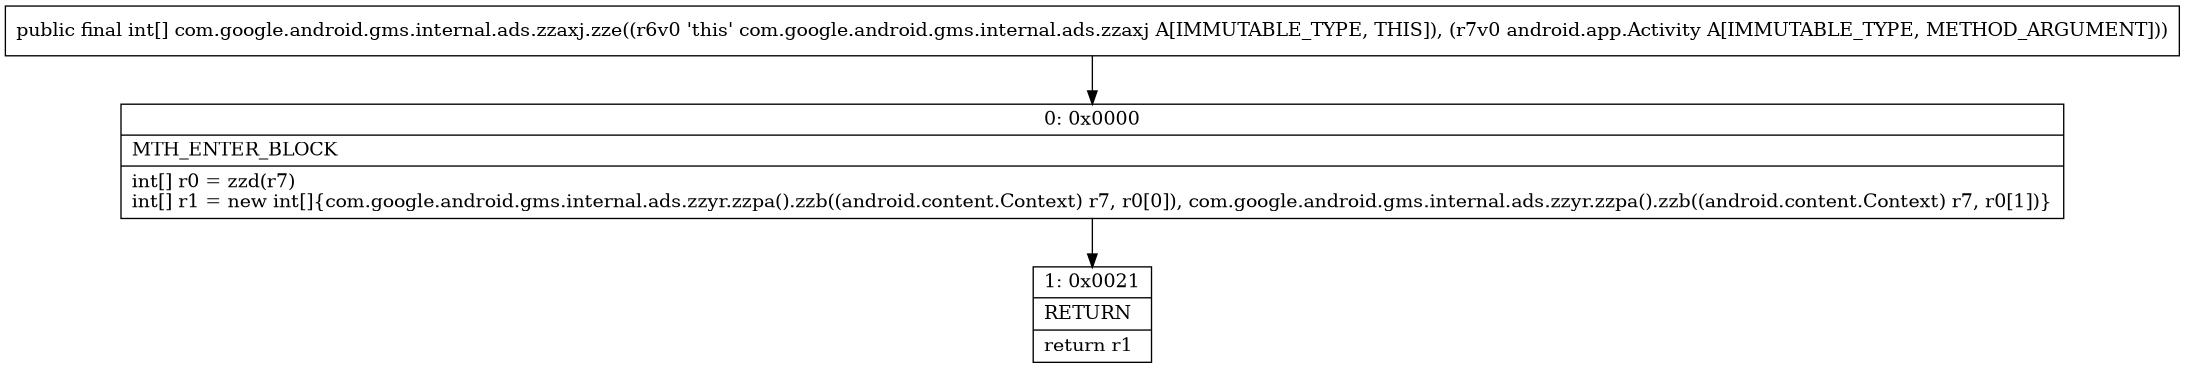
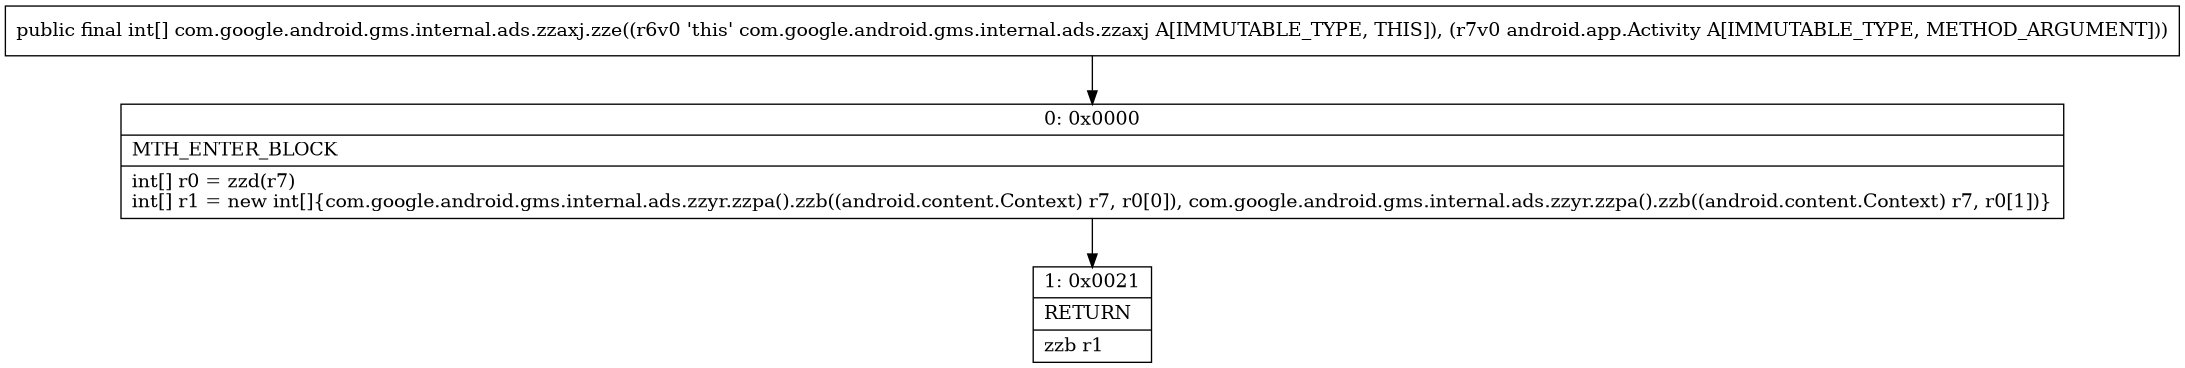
(1089, 346) -> (1074, 346)
